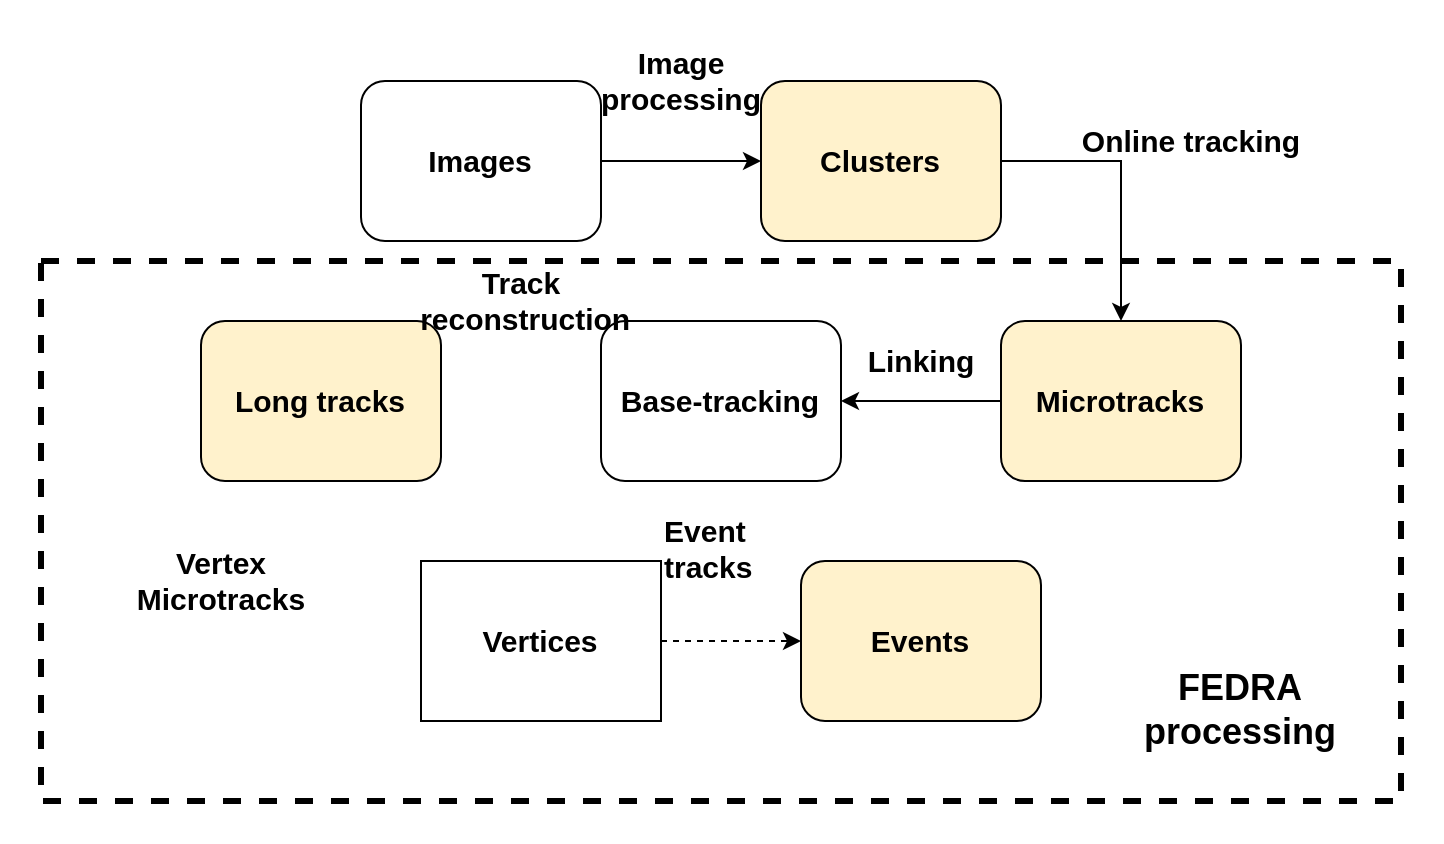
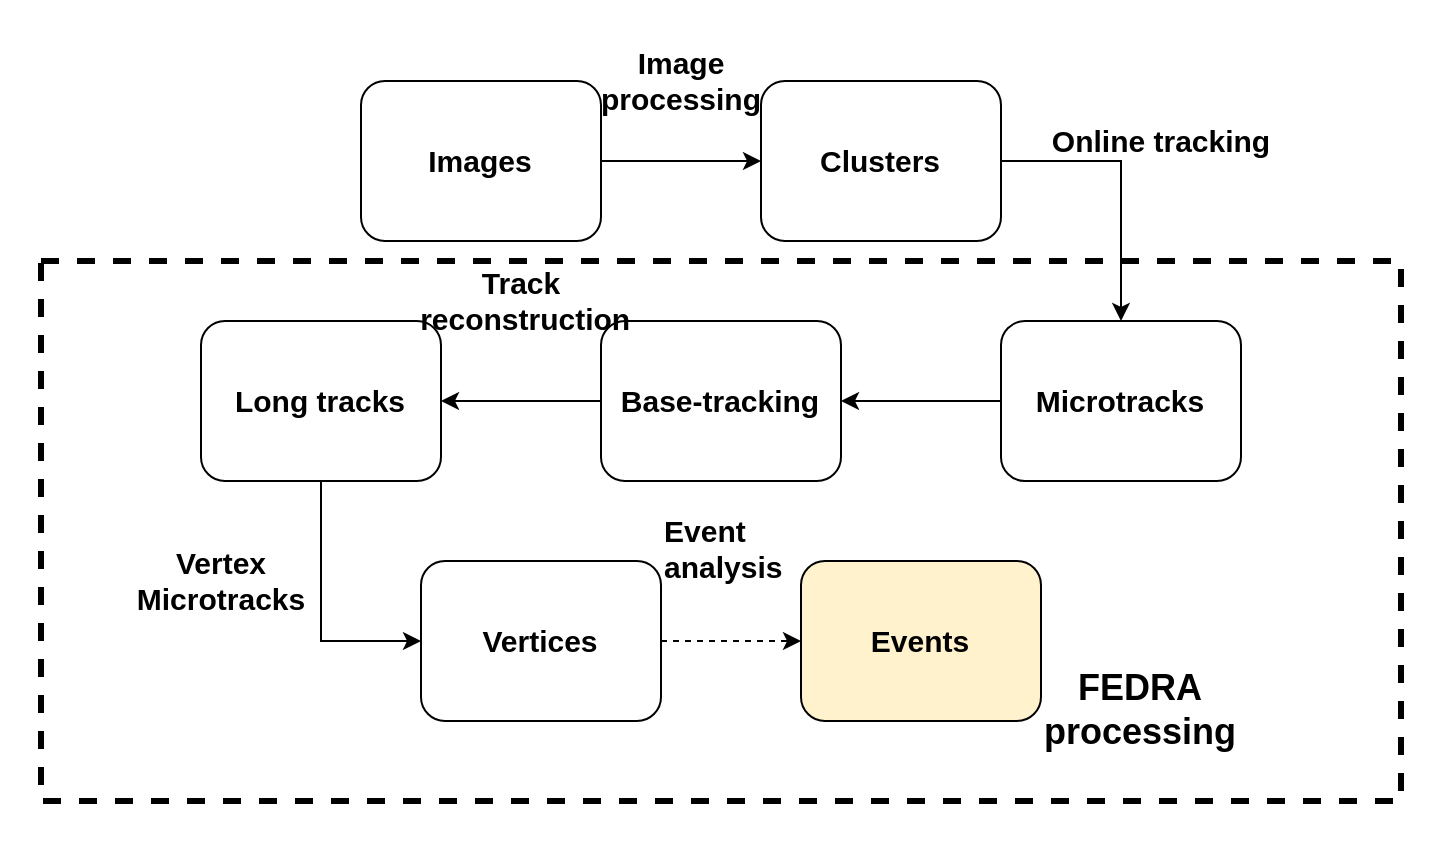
(1191, 141) -> (1161, 141)
(881, 161) -> (881, 161)
(921, 361) -> none
(321, 401) -> (321, 401)
none -> (528, 401)
(1121, 401) -> (1121, 401)
(715, 551) -> (723, 569)
none -> (321, 604)
(541, 641) -> (541, 641)
(1241, 711) -> (1141, 711)
